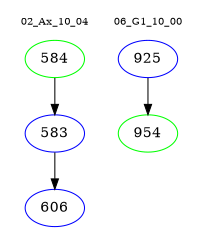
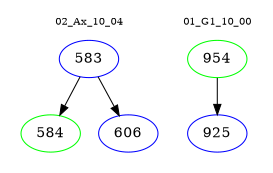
(148, 22) -> (218, 22)
(55, 91) -> (72, 91)
(148, 91) -> (217, 91)
